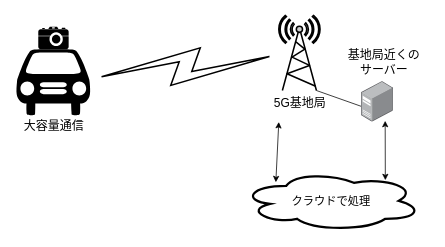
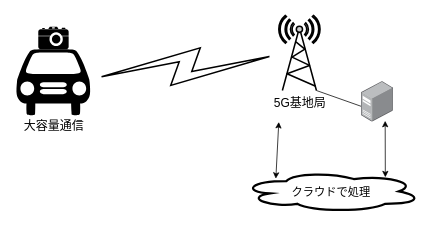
(384, 63) -> none
(331, 201) -> (331, 191)
